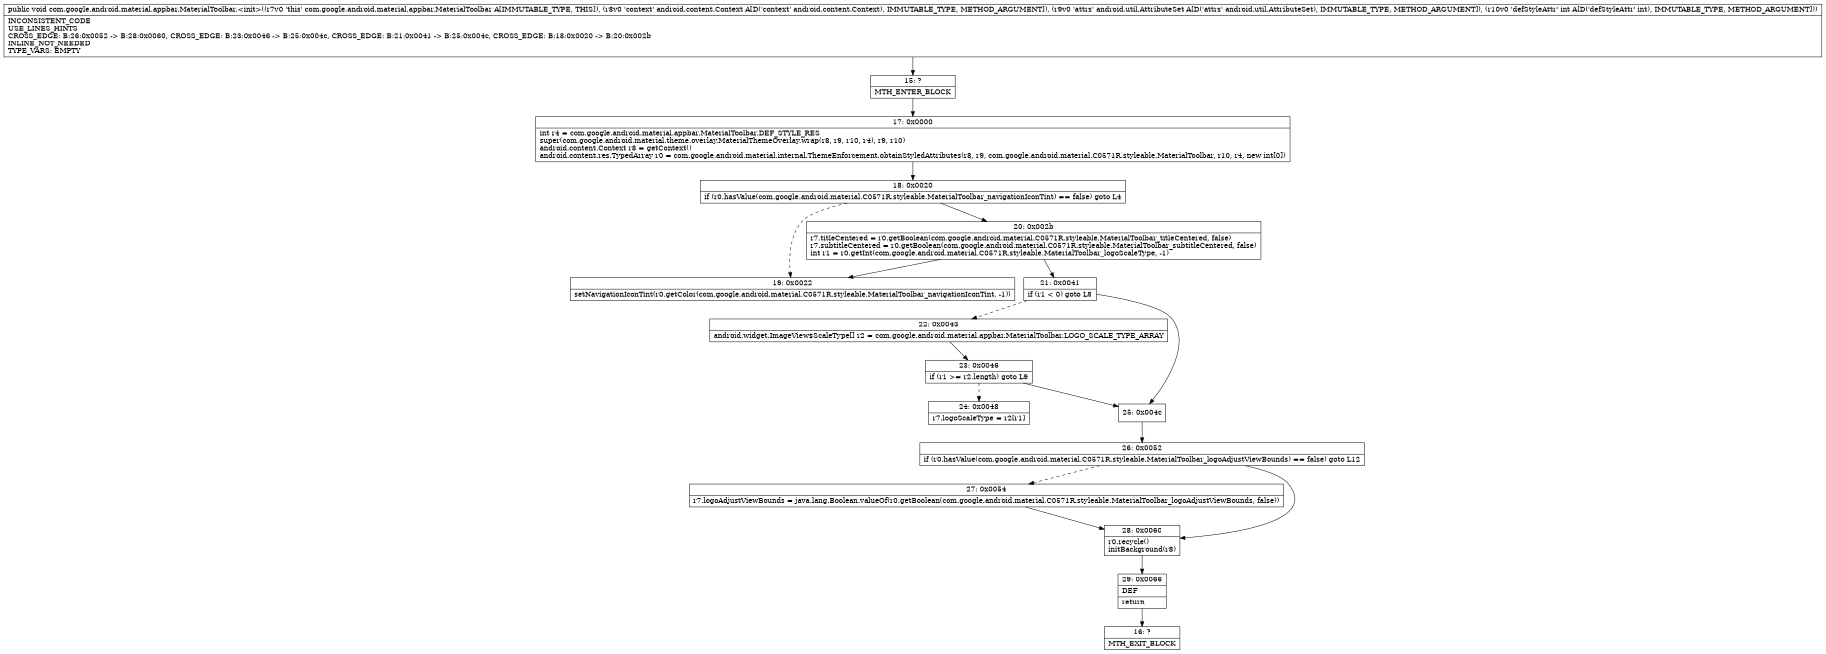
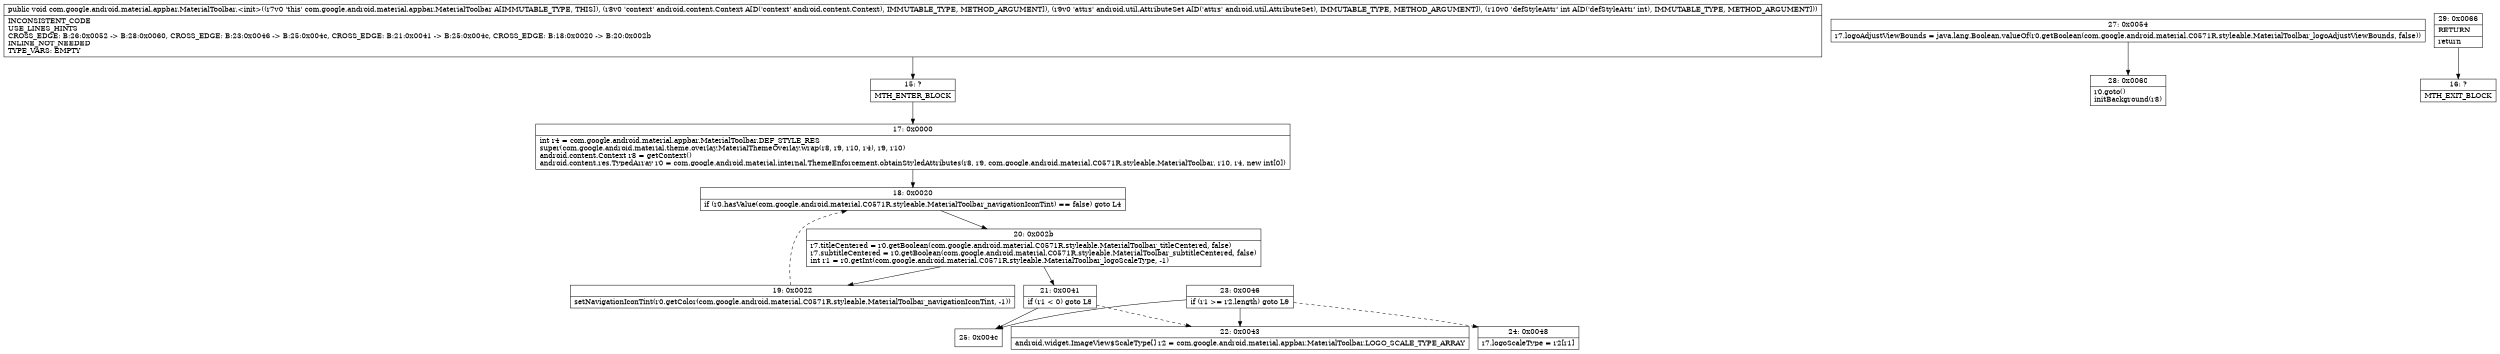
(801, 223) -> (798, 235)
(957, 349) -> (1240, 315)
(1142, 454) -> none
(1129, 542) -> (2110, 92)
(1142, 562) -> none
(1130, 591) -> (2454, 30)
